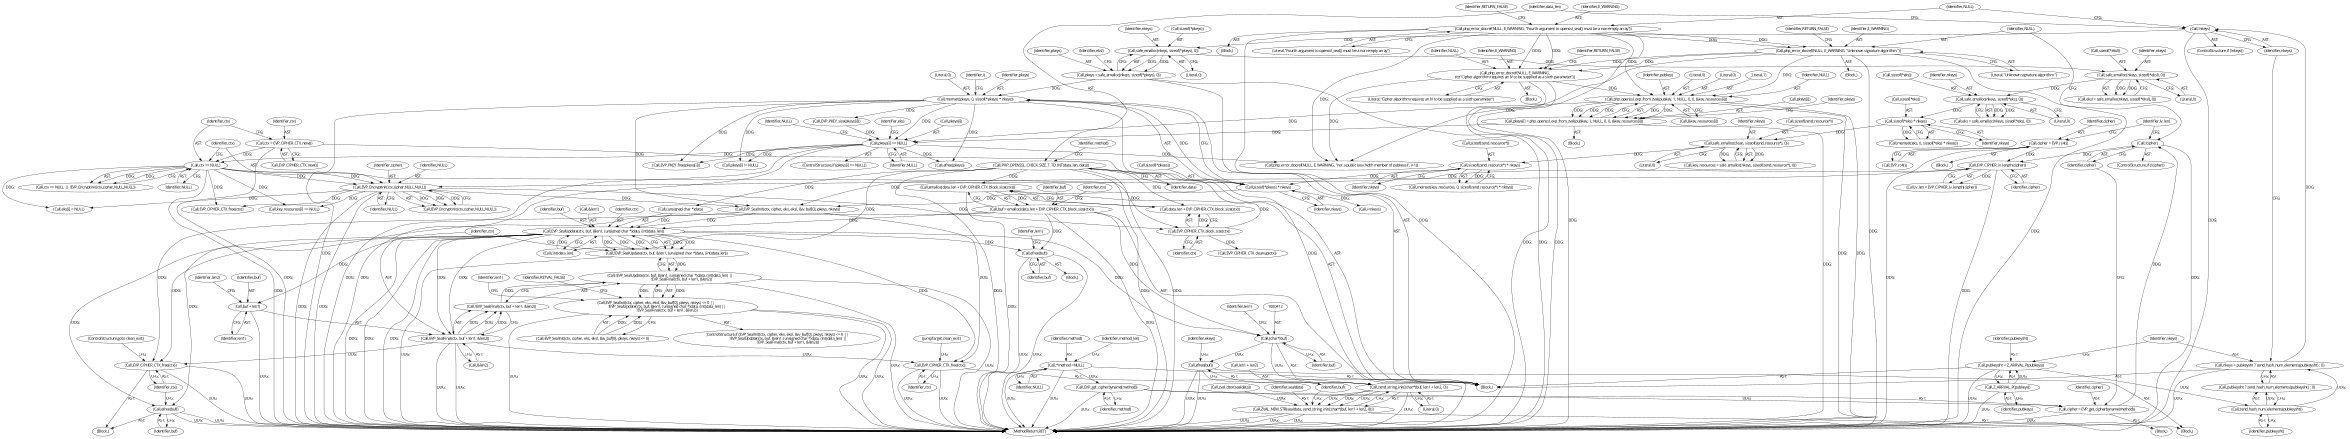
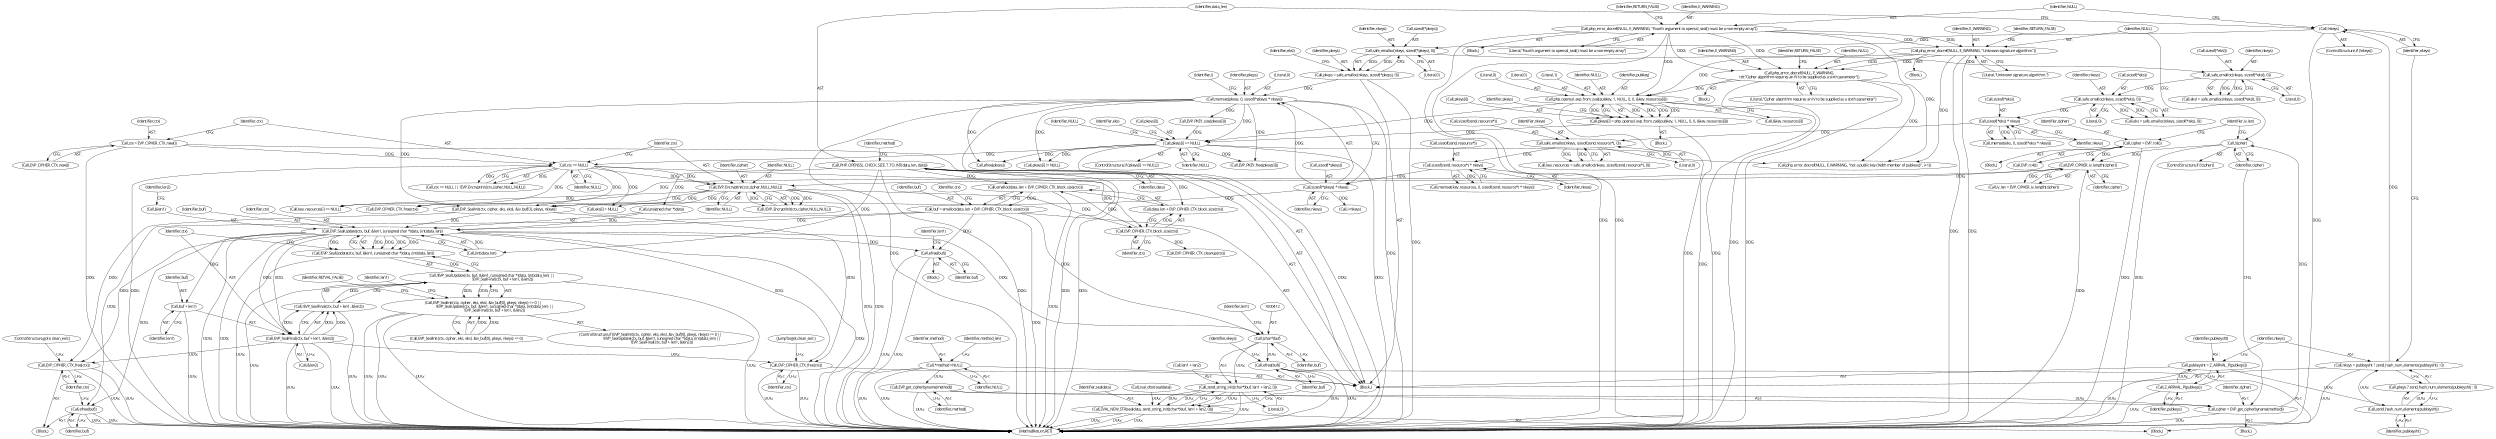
(1747, 144) -> (1578, 144)
(226, 292) -> (157, 197)
(2267, 388) -> (2433, 388)
none -> (626, 429)
